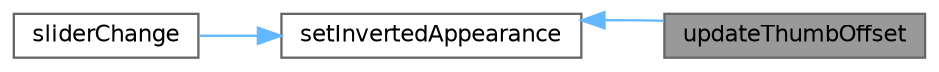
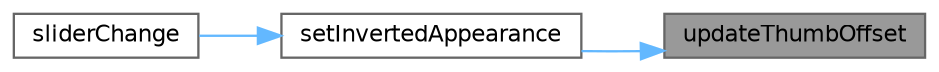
(634, 20) -> (611, 51)
